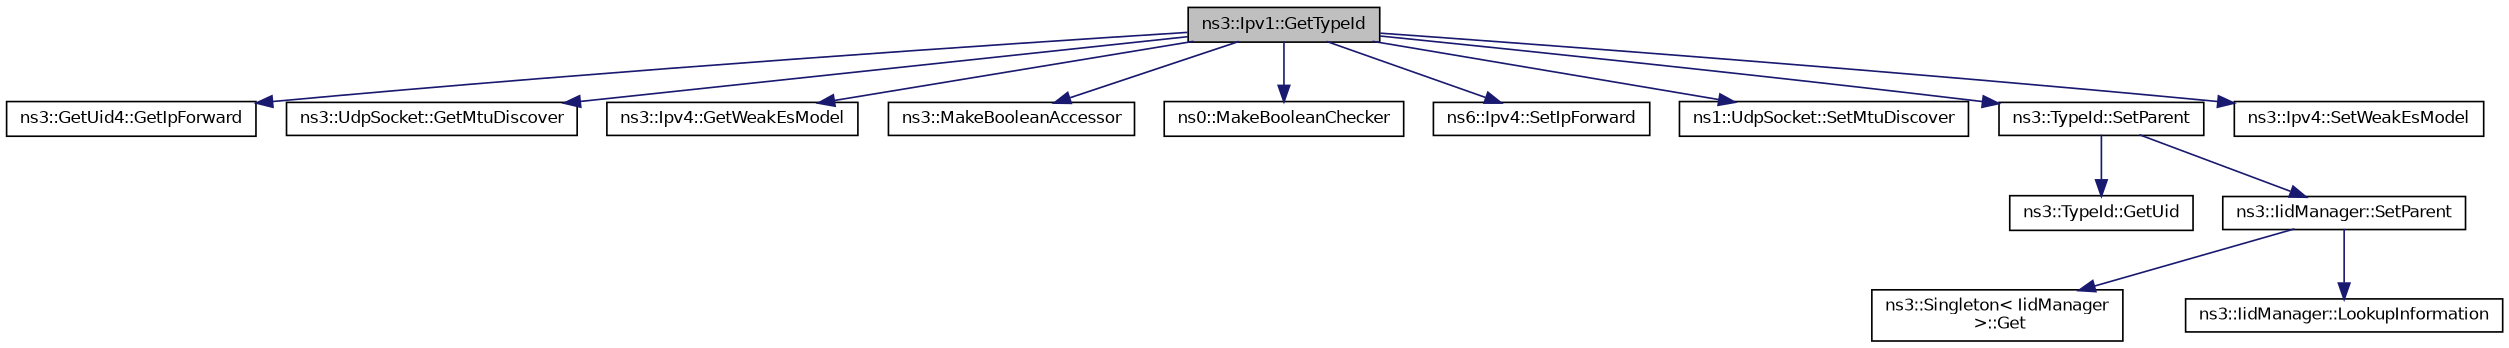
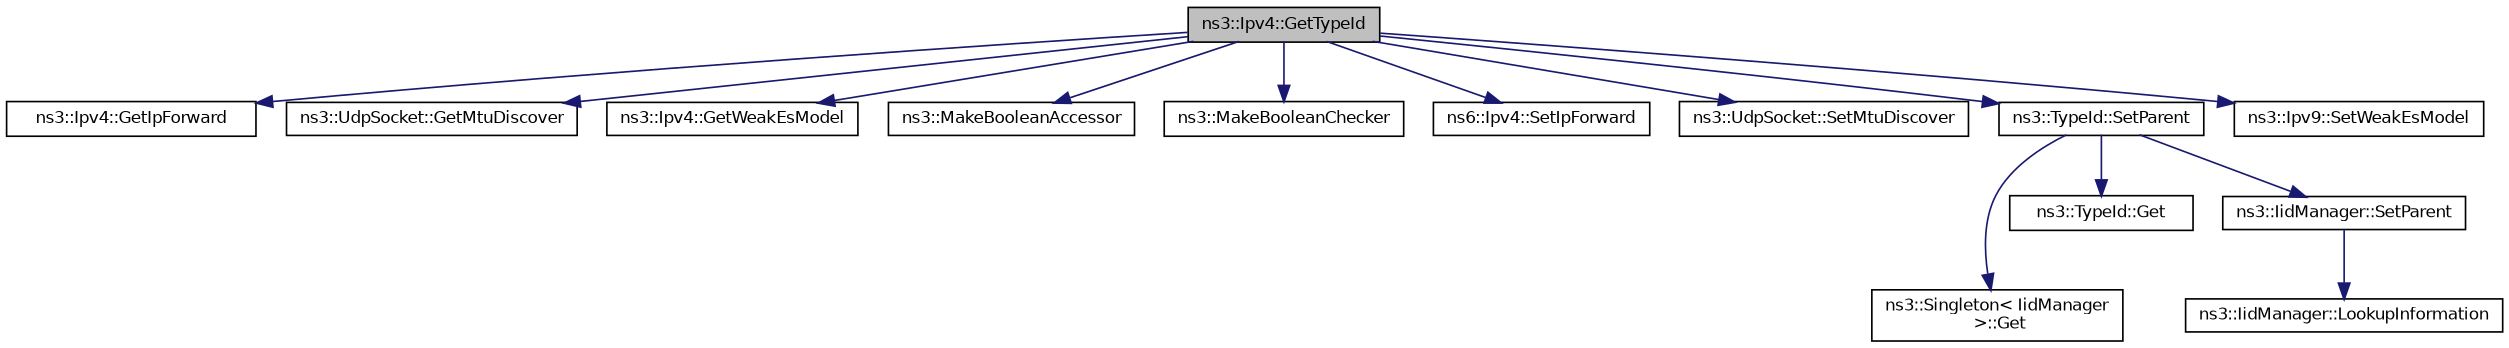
(1284, 25) -> (1284, 25)
(131, 119) -> (131, 119)
(1284, 119) -> (1284, 119)
(1824, 119) -> (1824, 119)
(2359, 119) -> (2359, 119)
(2101, 213) -> (2101, 213)
(2195, 257) -> (2000, 189)
